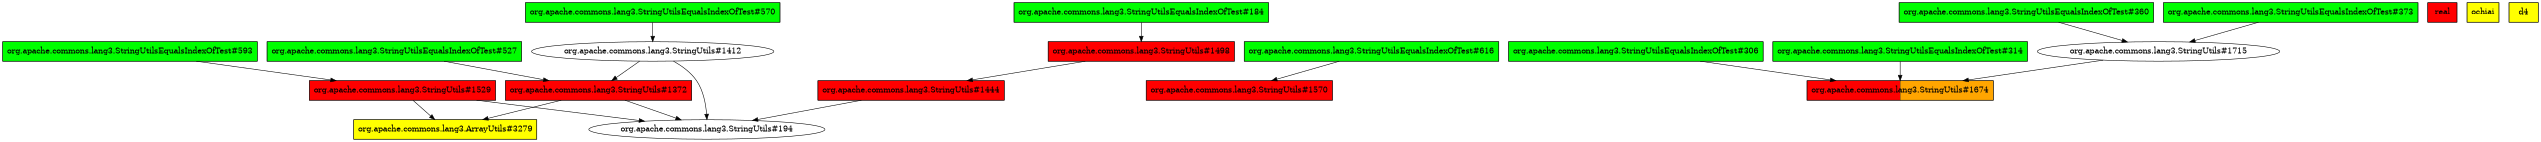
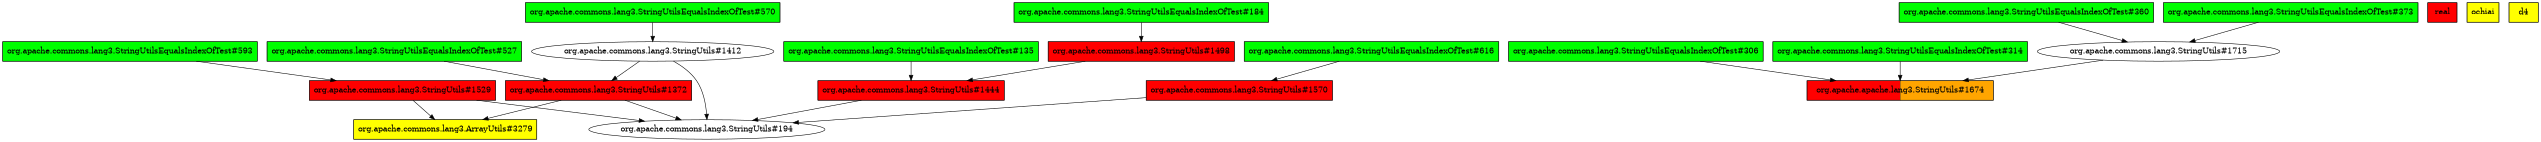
none -> (911, 51)
(1900, 90) -> (1900, 90)
none -> (972, 110)
